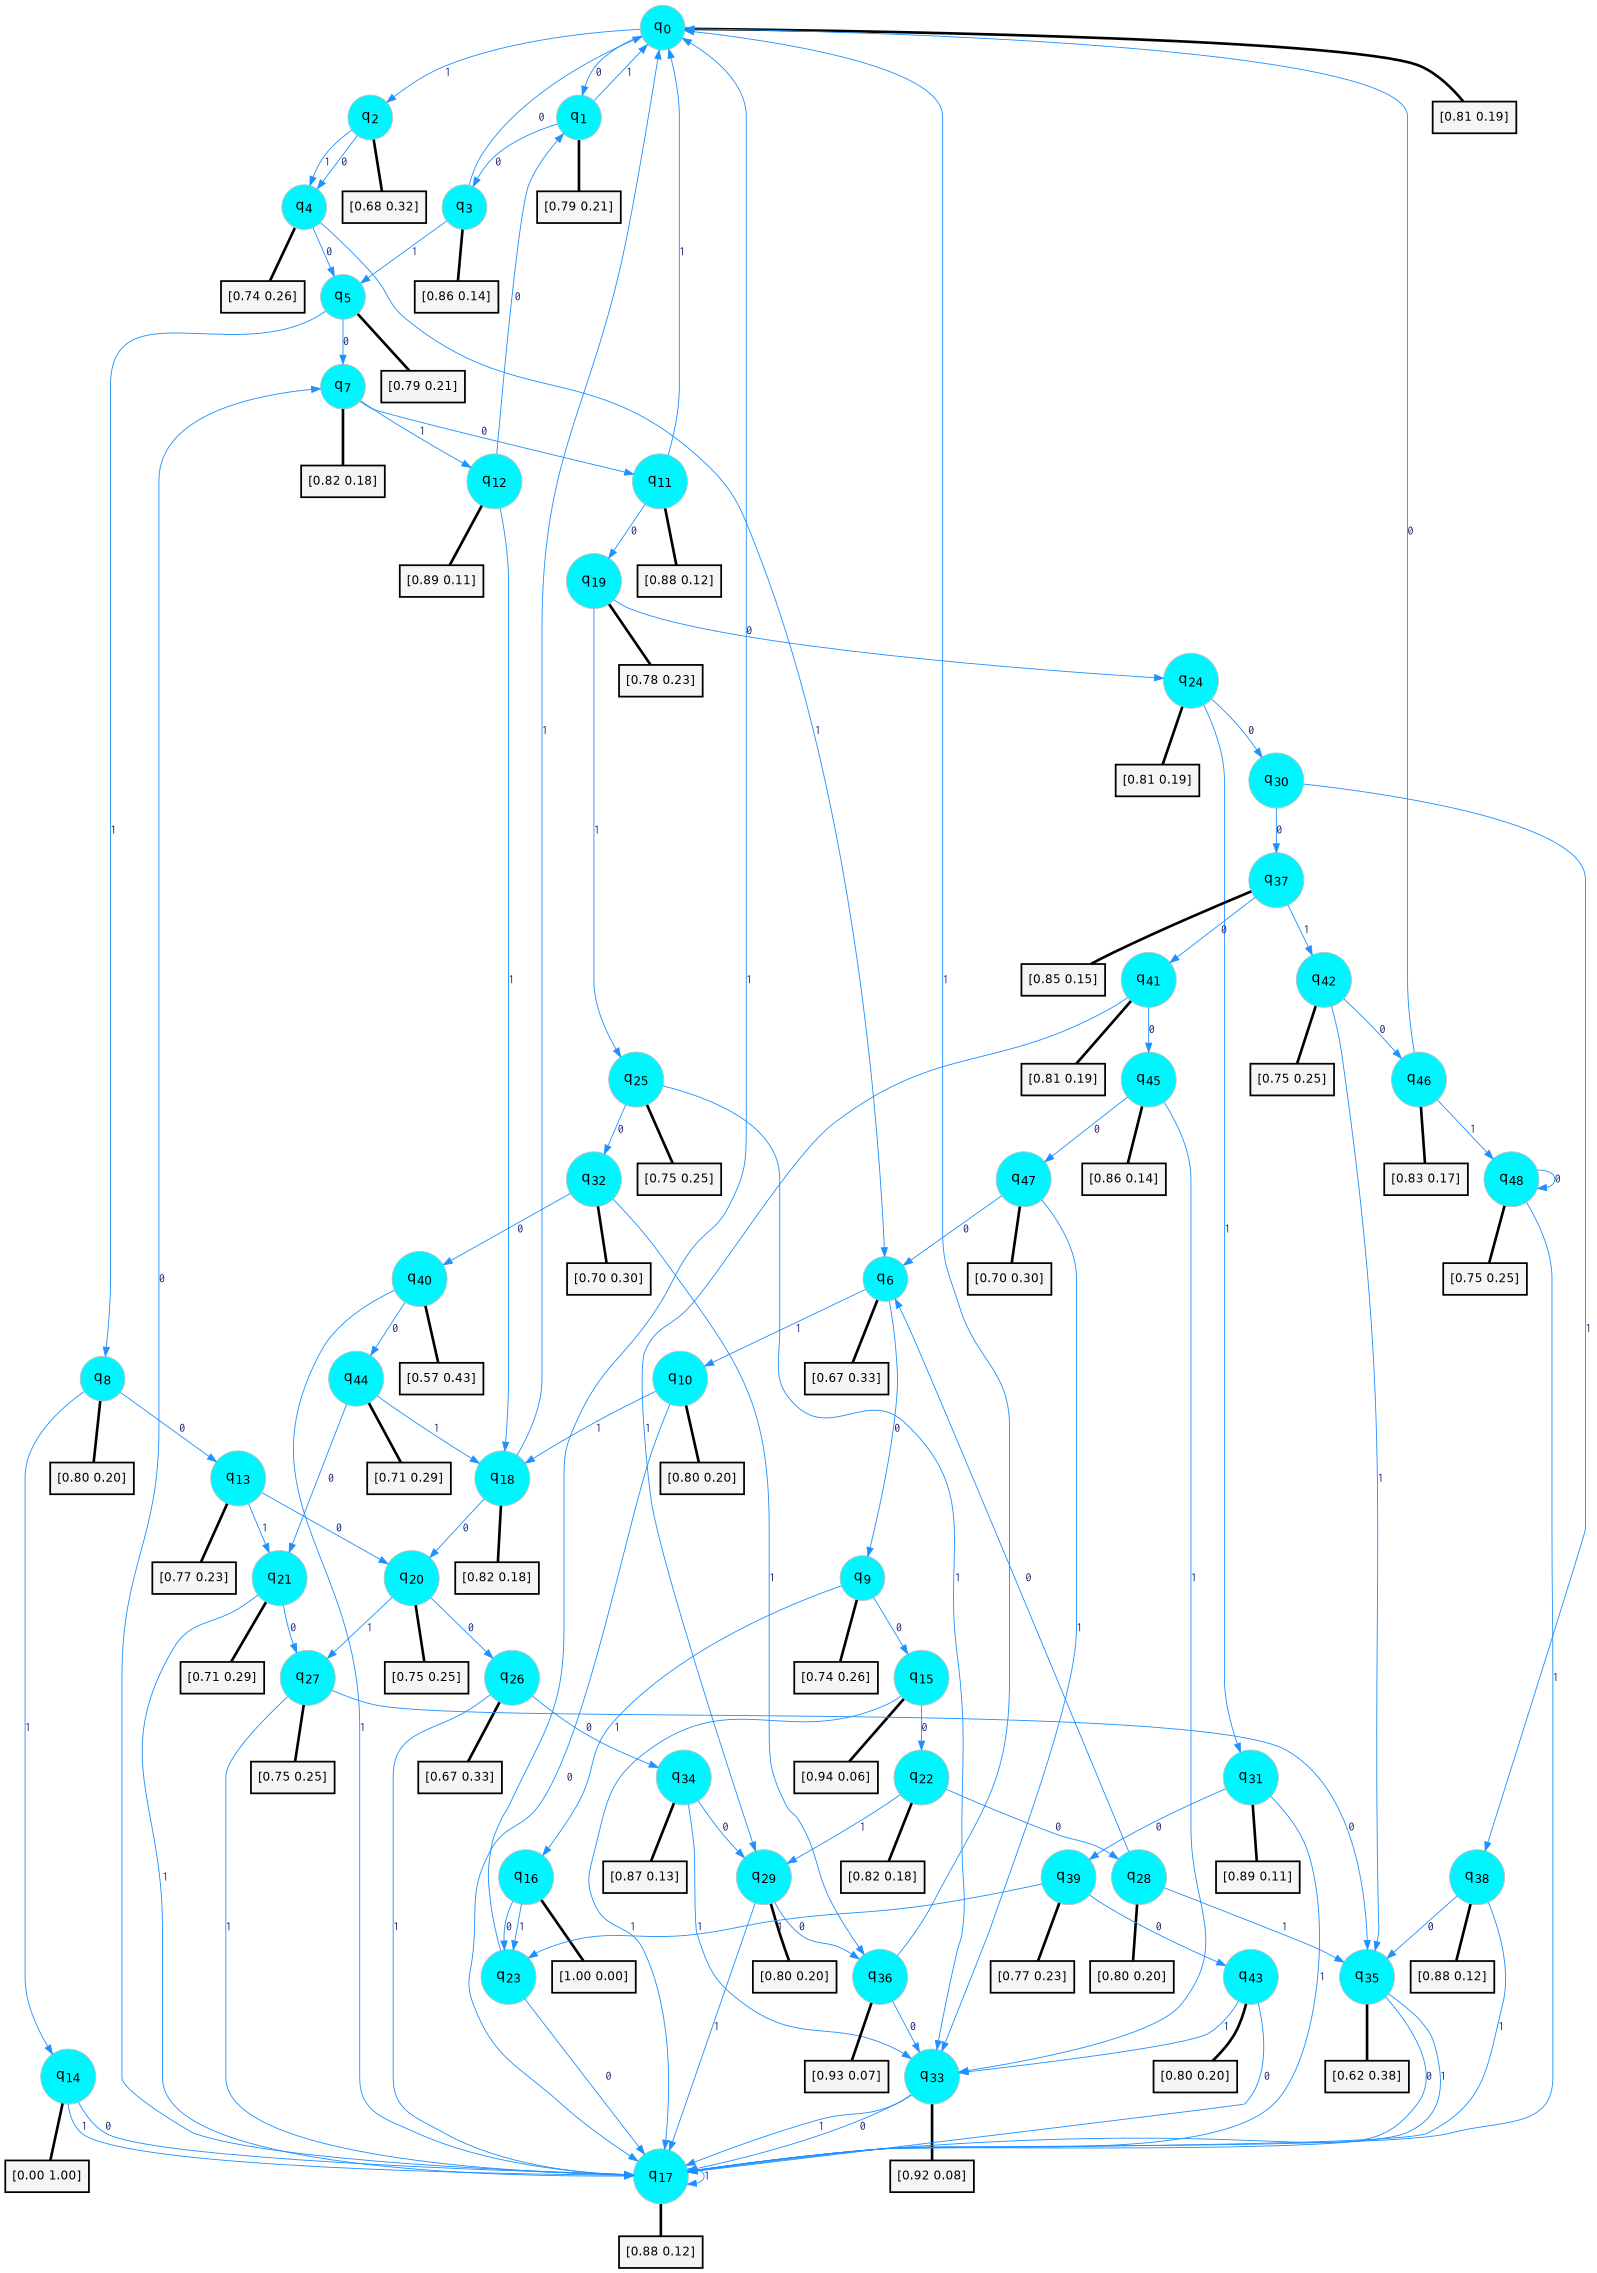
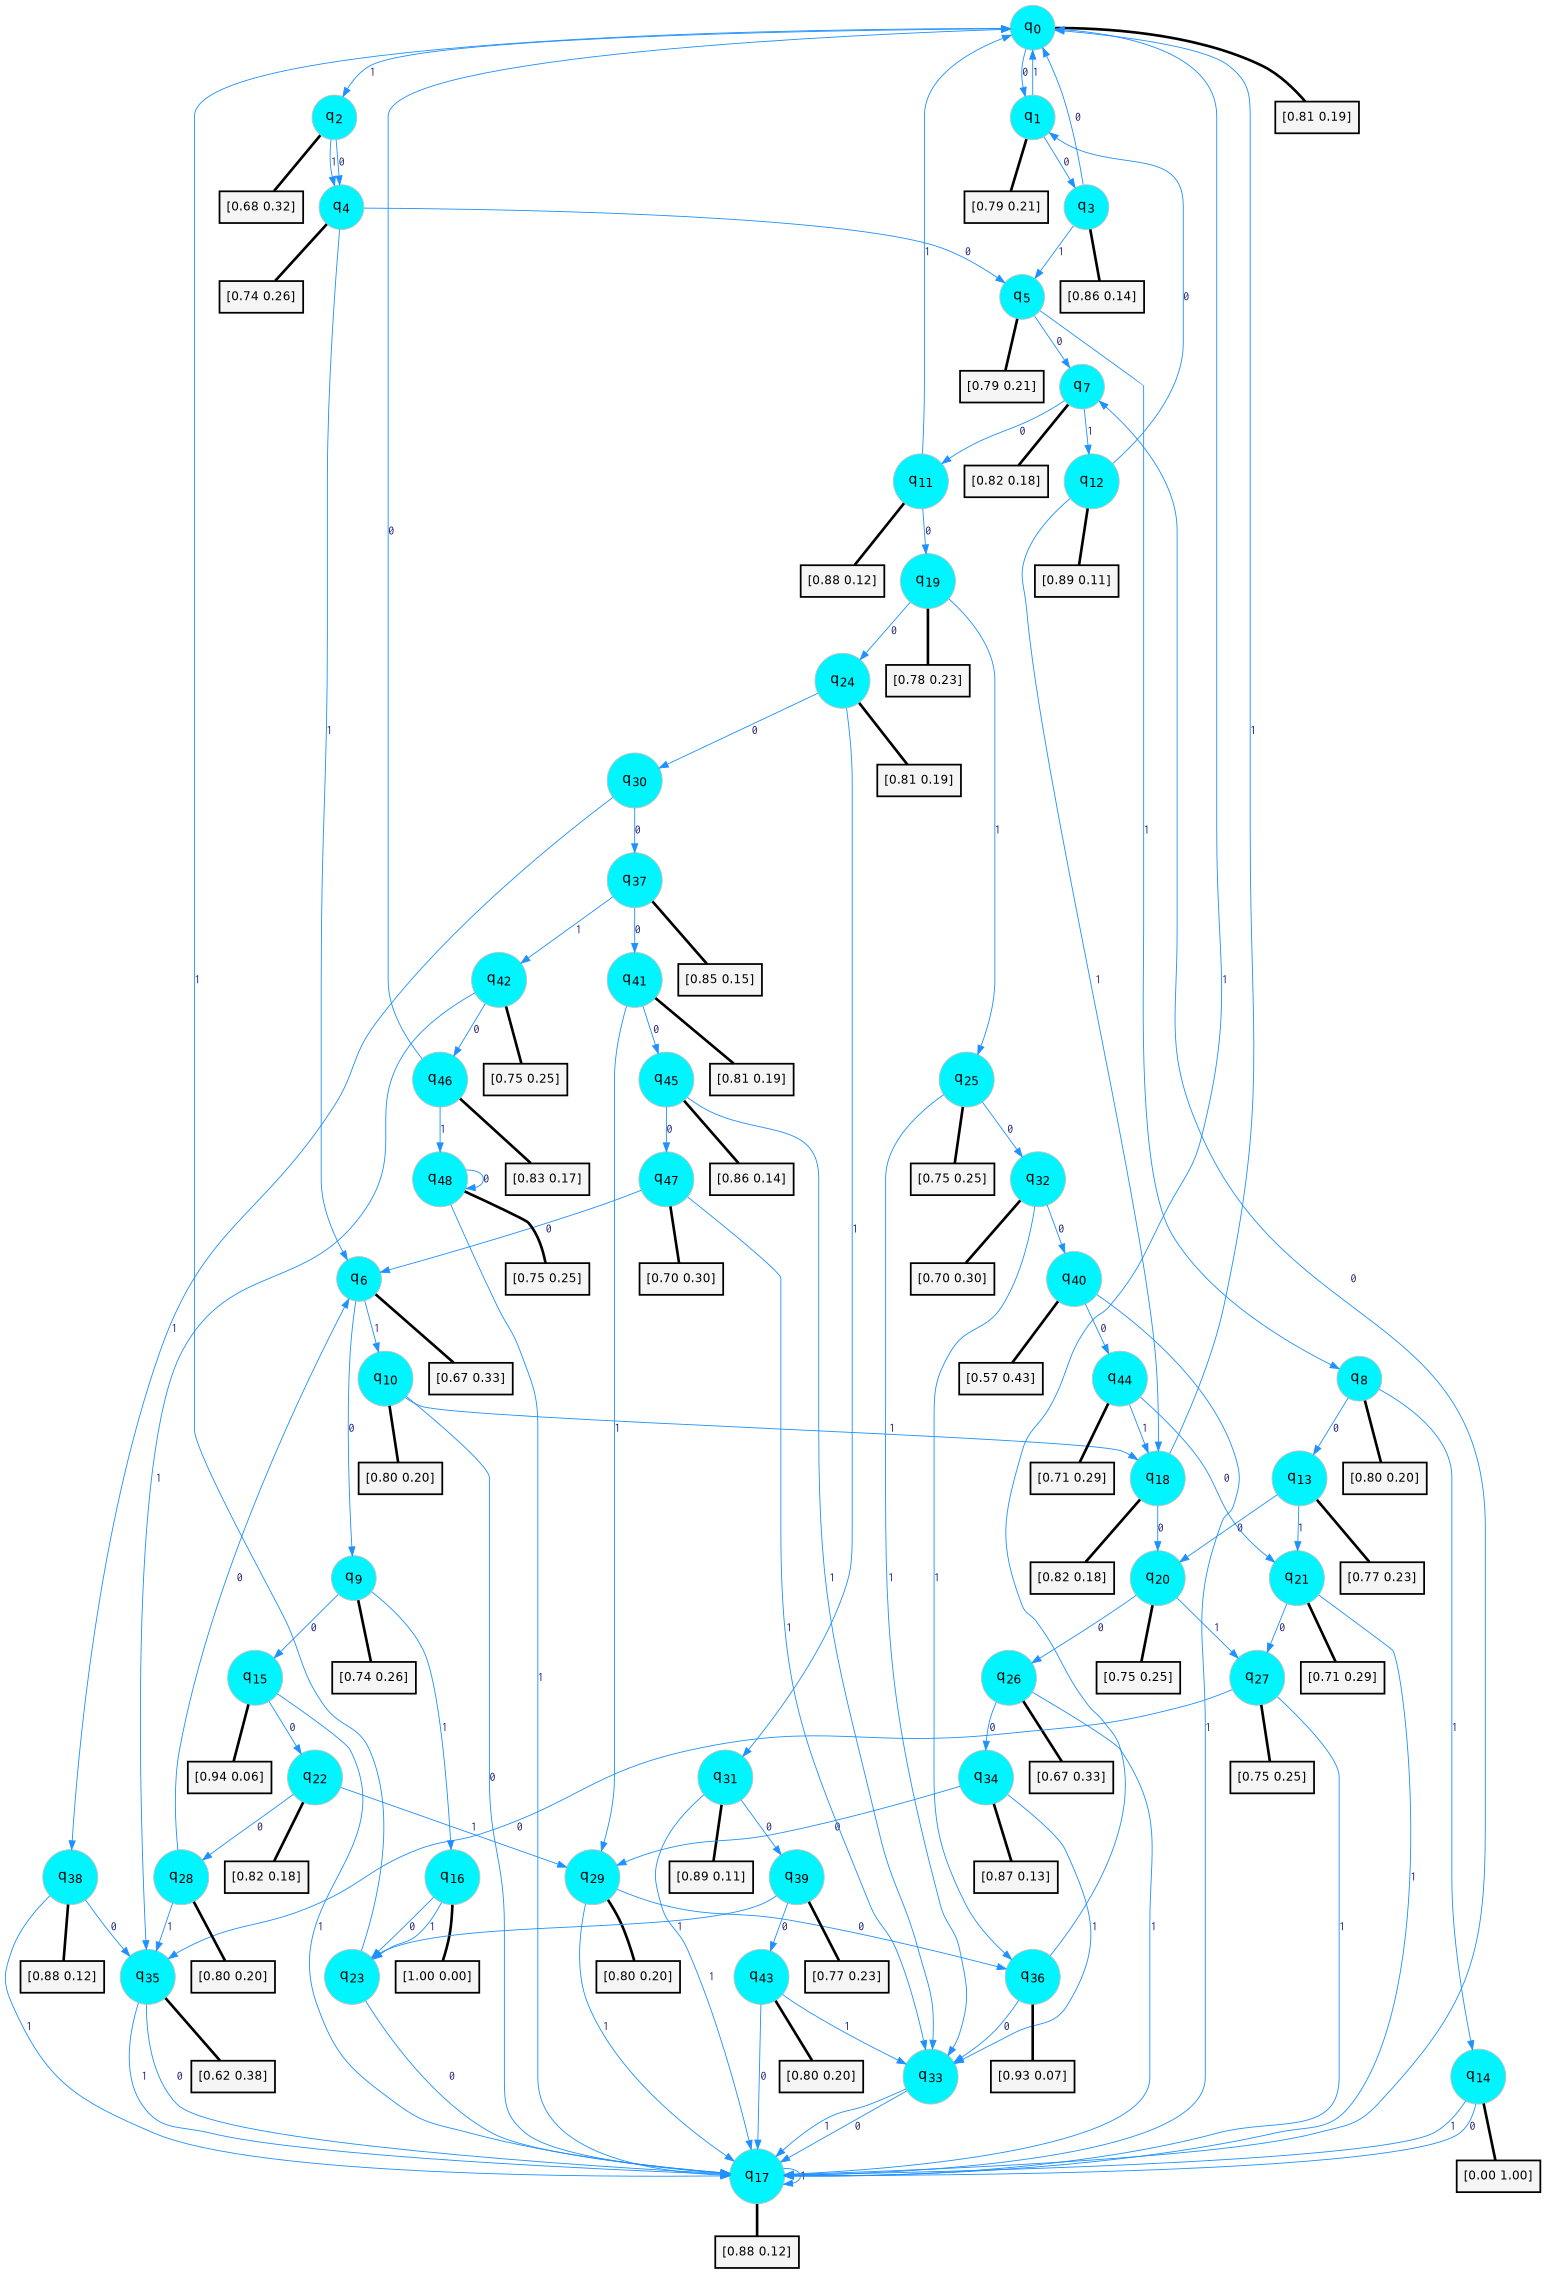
(932, 2176) -> none
